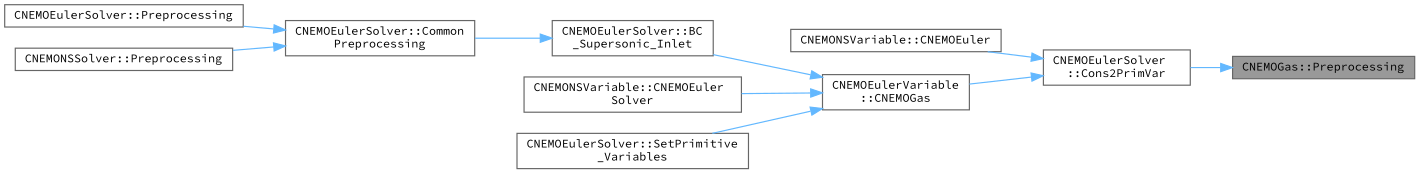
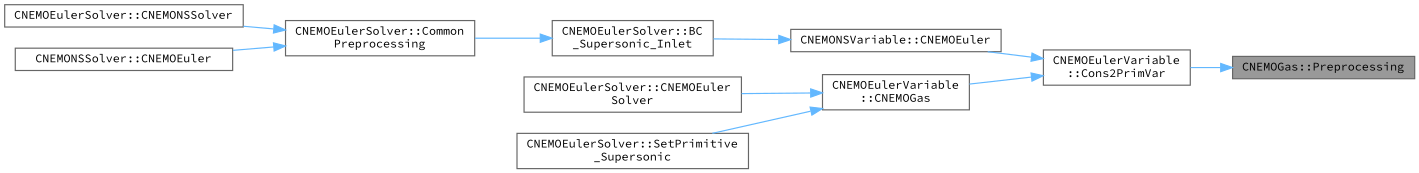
(124, 16) -> (124, 16)
(124, 59) -> (124, 59)
(762, 65) -> (746, 39)
(1117, 68) -> (1117, 68)
(633, 95) -> (633, 95)
(633, 151) -> (633, 151)
